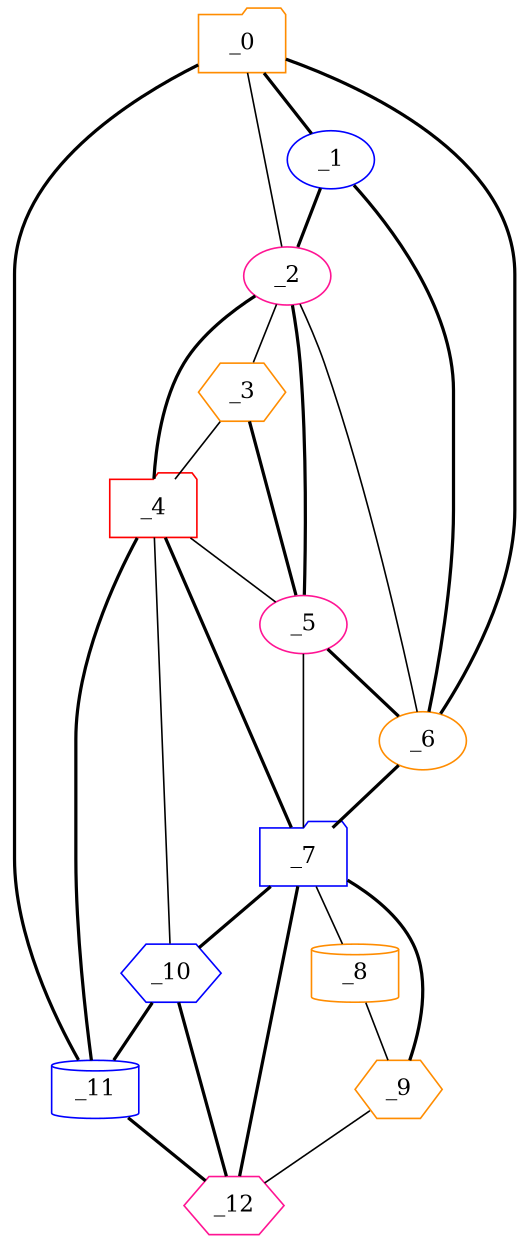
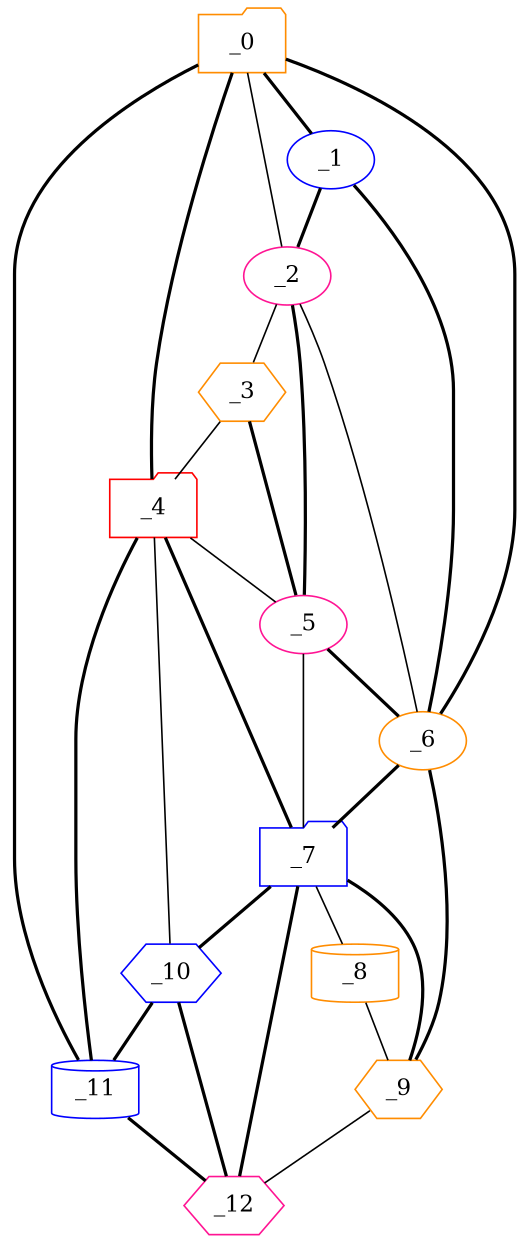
(179, 373) -> (174, 273)
none -> (447, 917)
